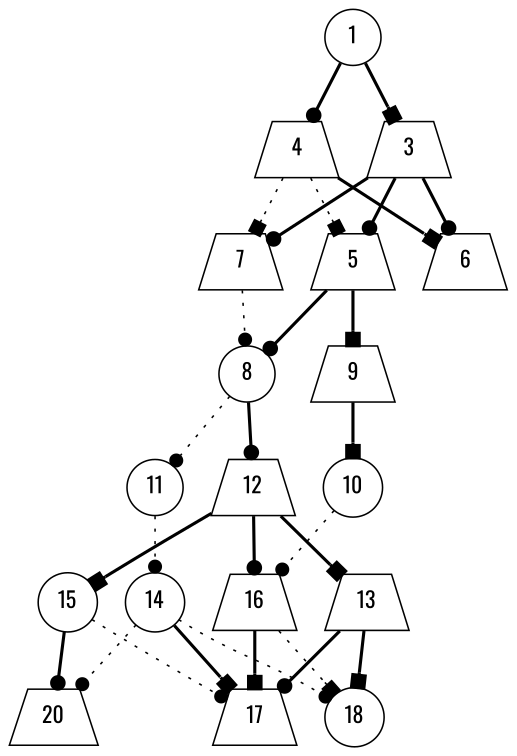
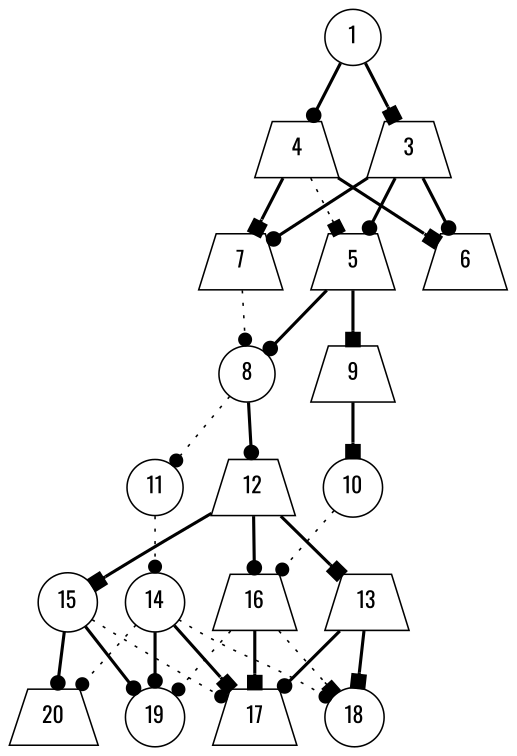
(272, 199) -> (272, 199)
none -> (155, 717)
